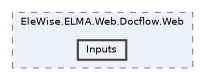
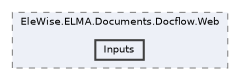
(103, 22) -> (120, 22)
